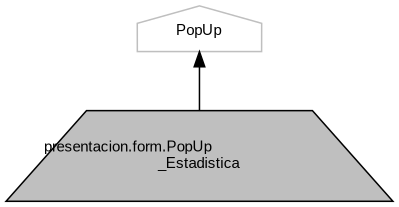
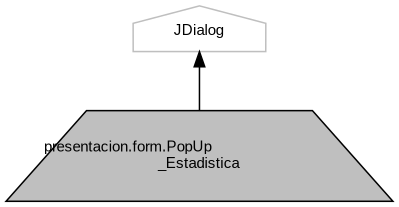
(199, 31) -> (199, 31)
